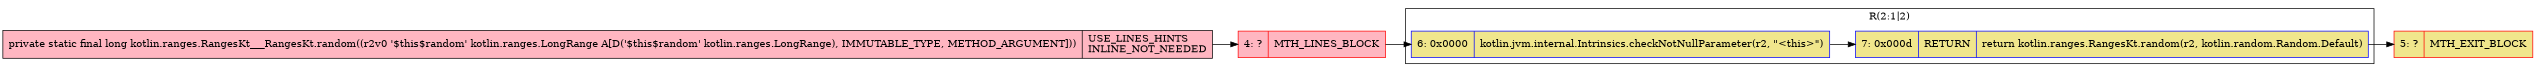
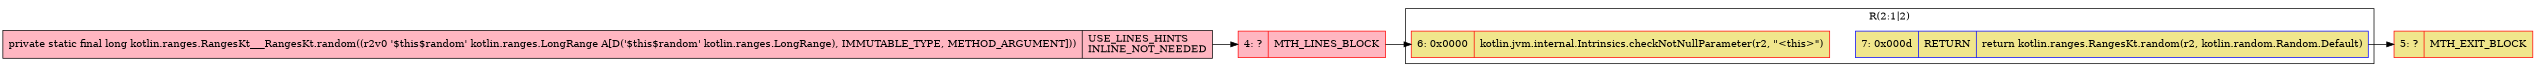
(1620, 44) -> (1620, 44)
(1839, 44) -> none
